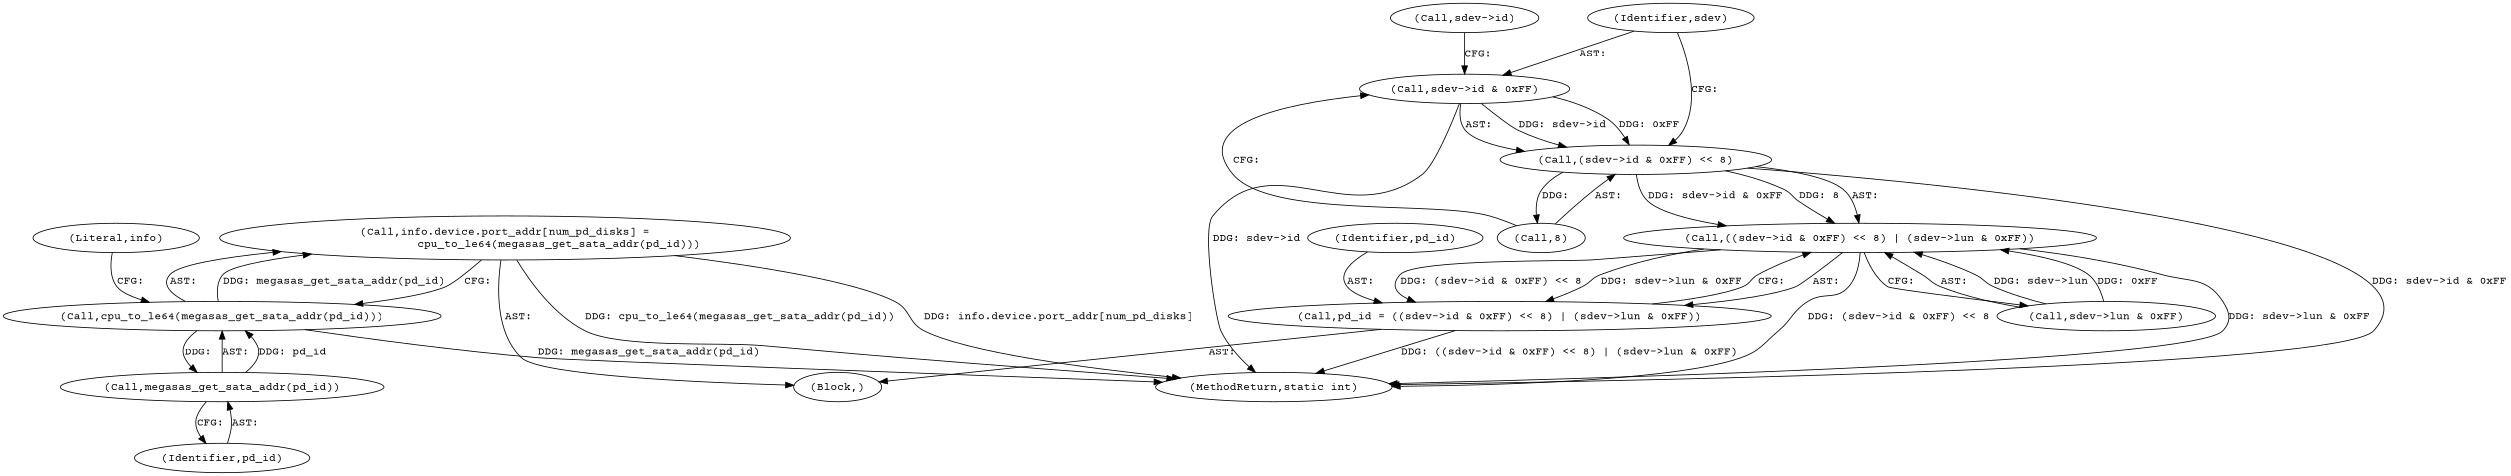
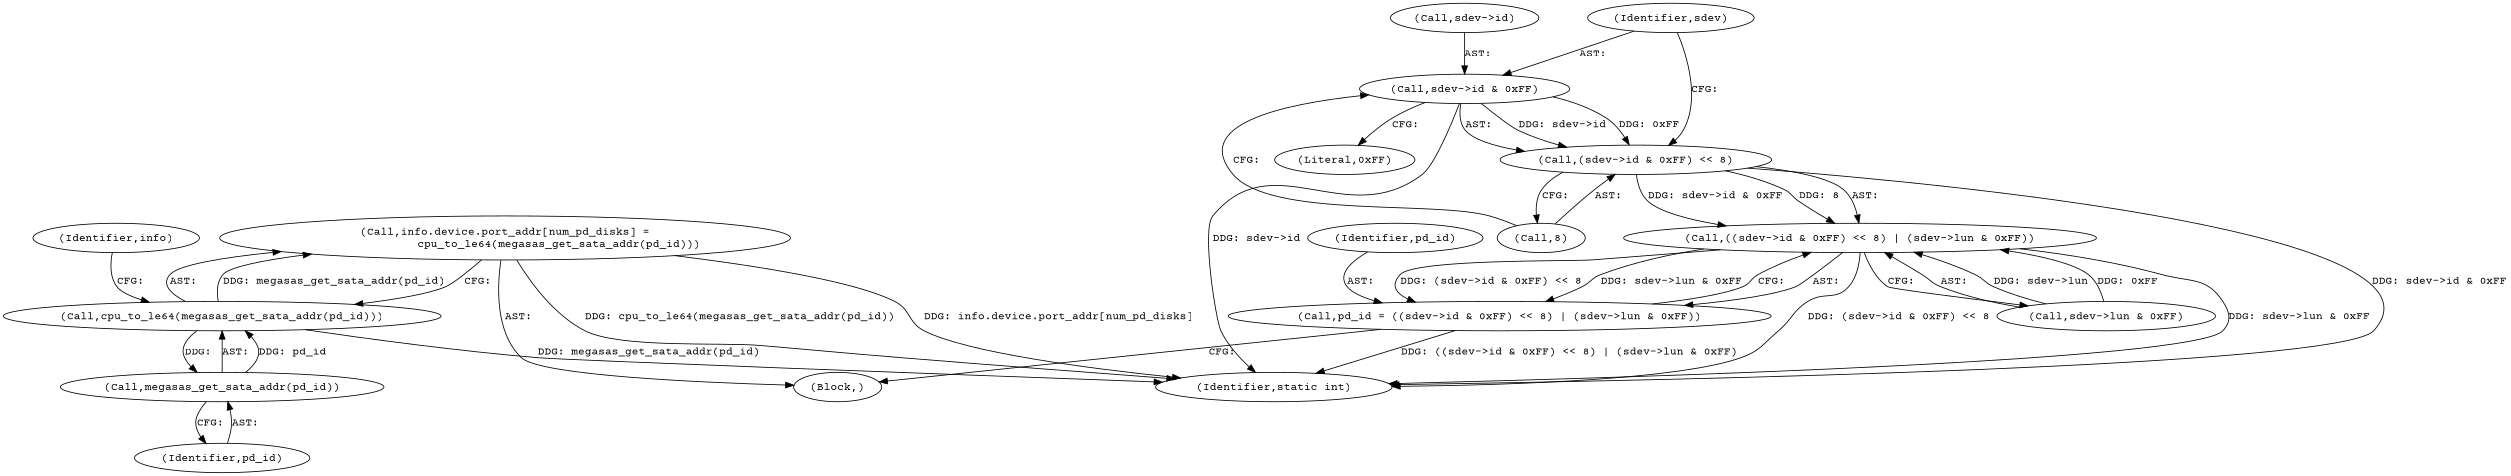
(1482, 53) -> (1482, 53)
none -> (1345, 160)
(1559, 195) -> (1559, 195)
(116, 238) -> (116, 238)
(1226, 352) -> (1226, 352)
(1274, 387) -> (1274, 387)
